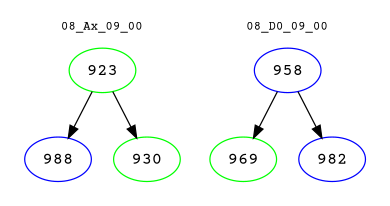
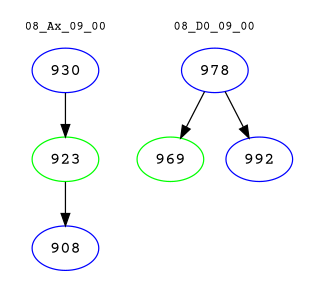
(288, 70) -> (215, 70)
(122, 109) -> (65, 109)
(58, 159) -> (65, 248)
(147, 159) -> (65, 70)
(332, 159) -> (259, 159)
